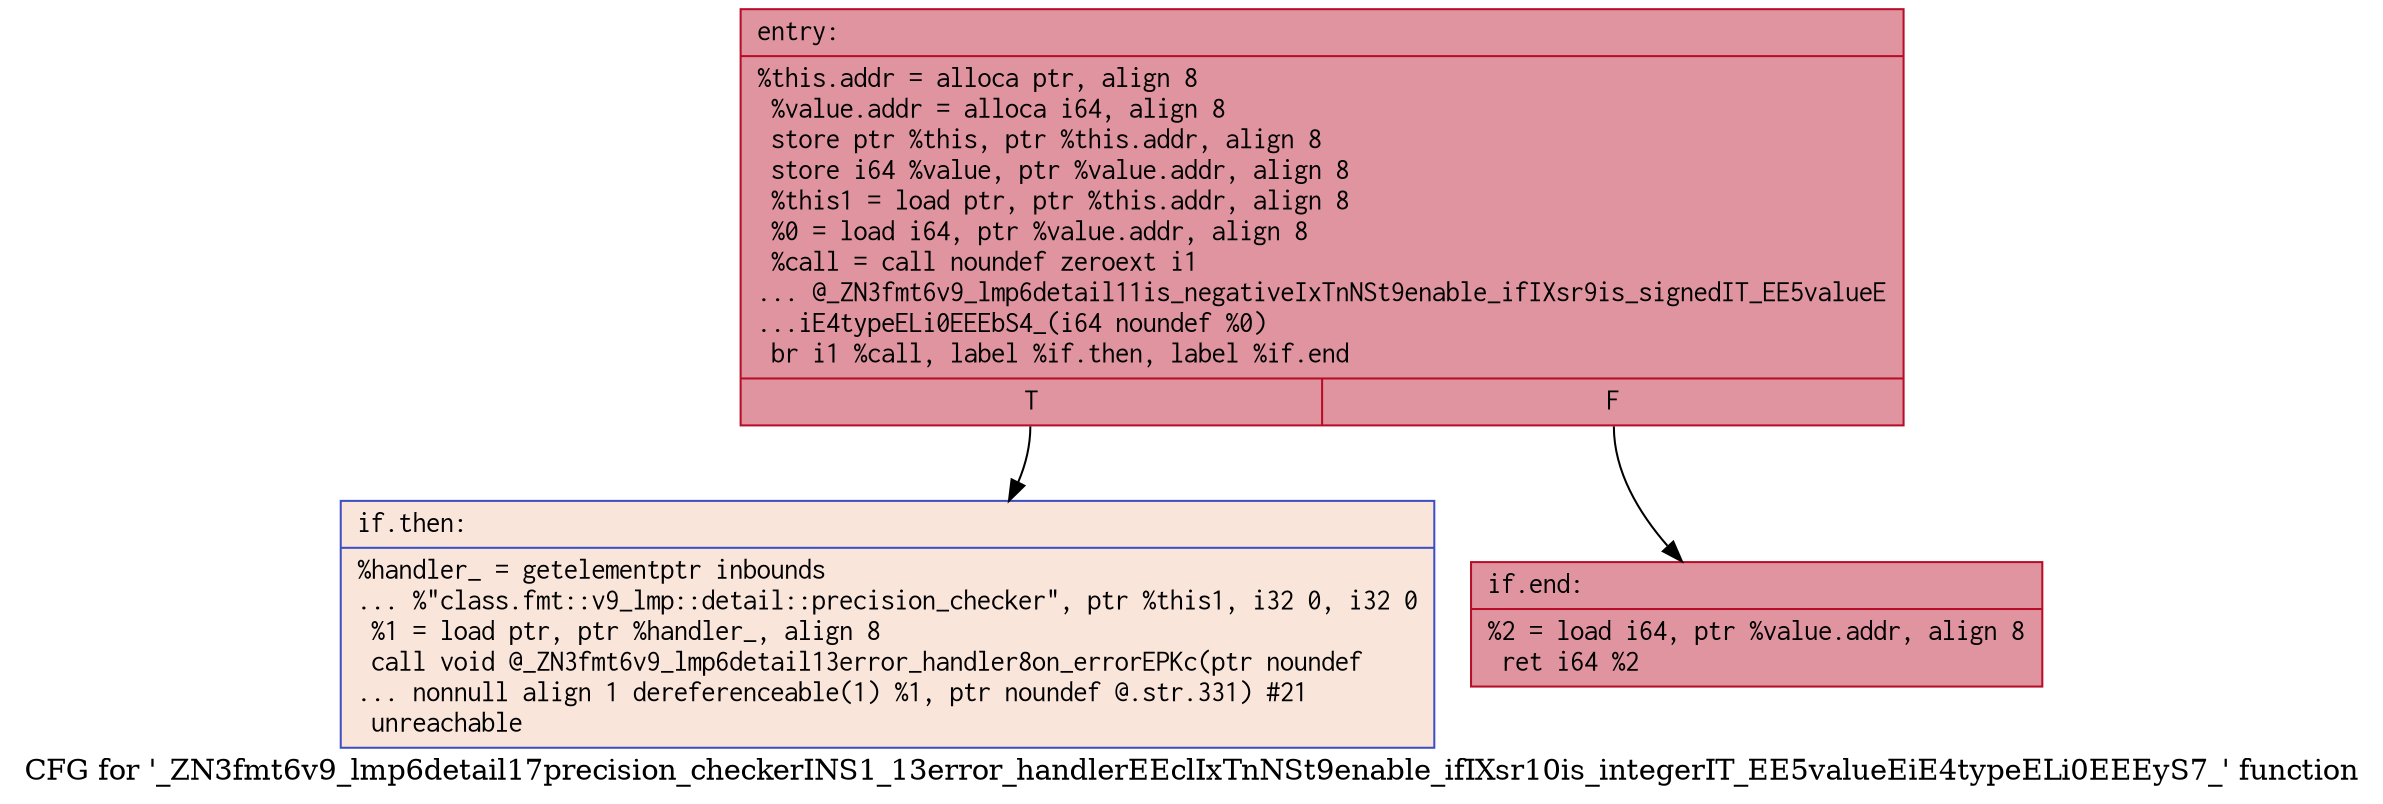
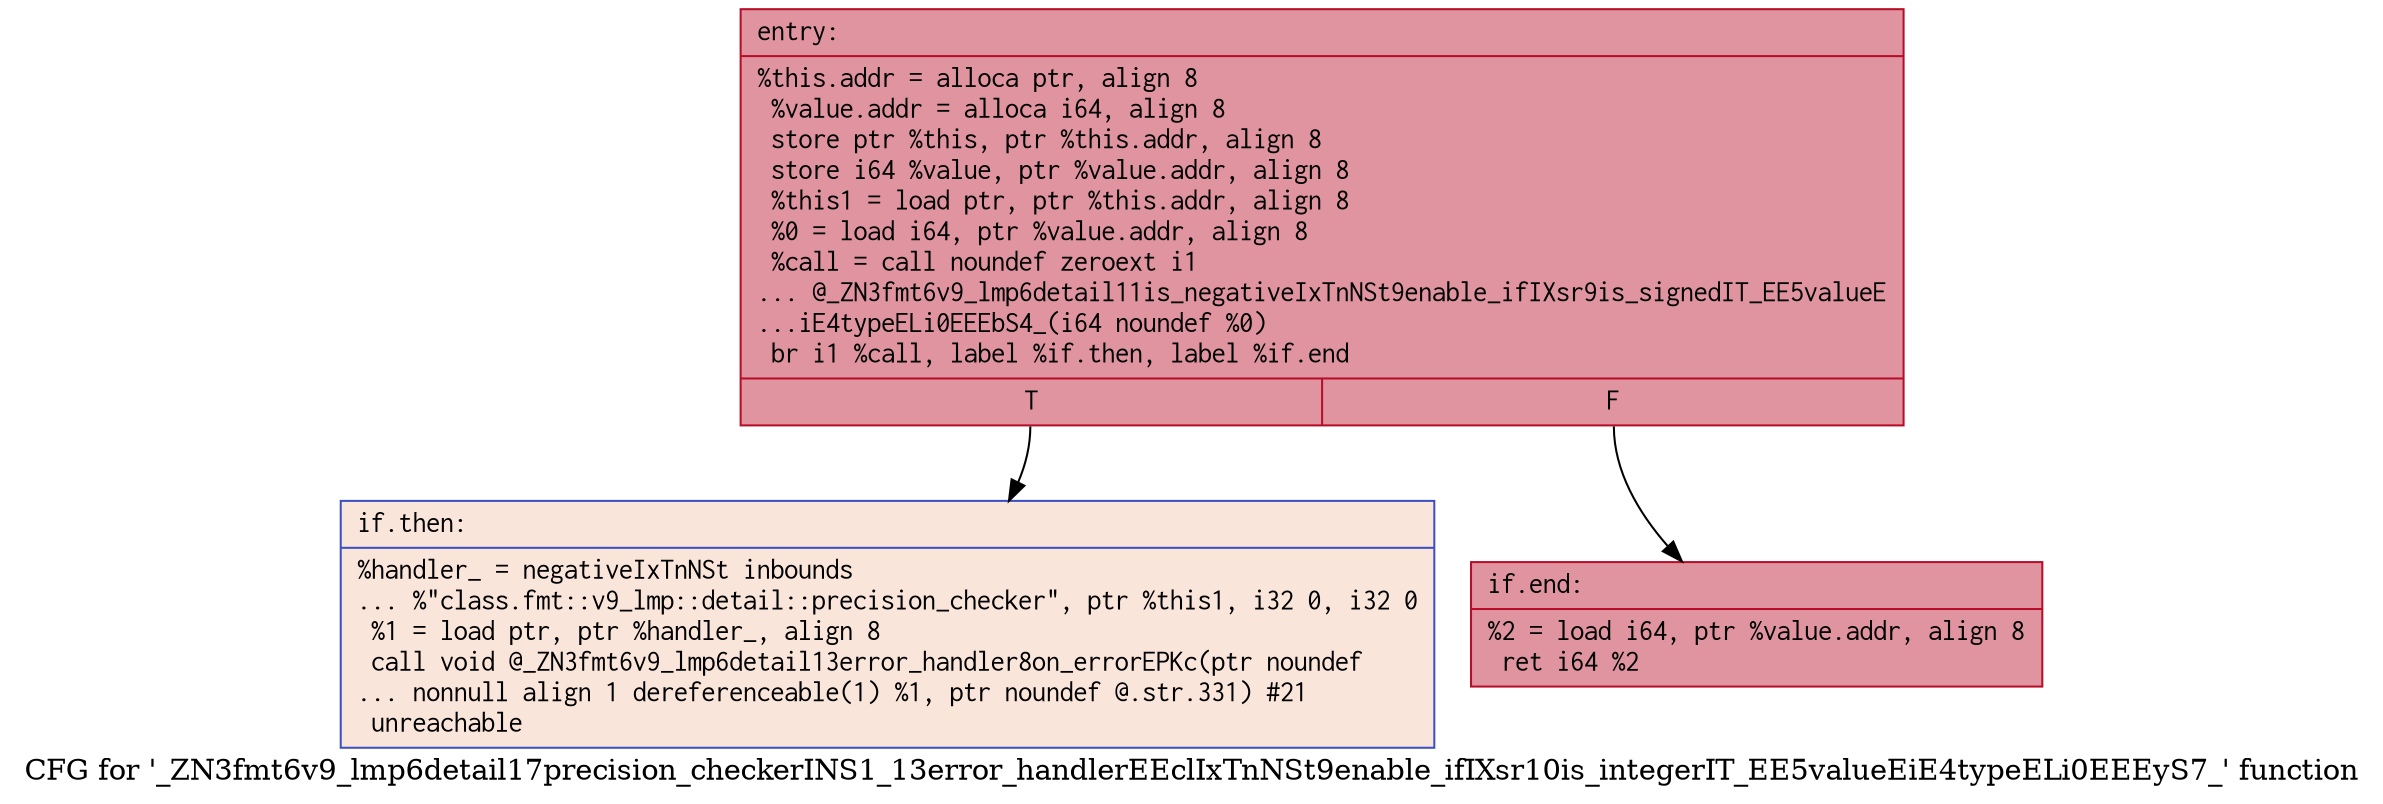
(592, 570) -> (606, 570)
